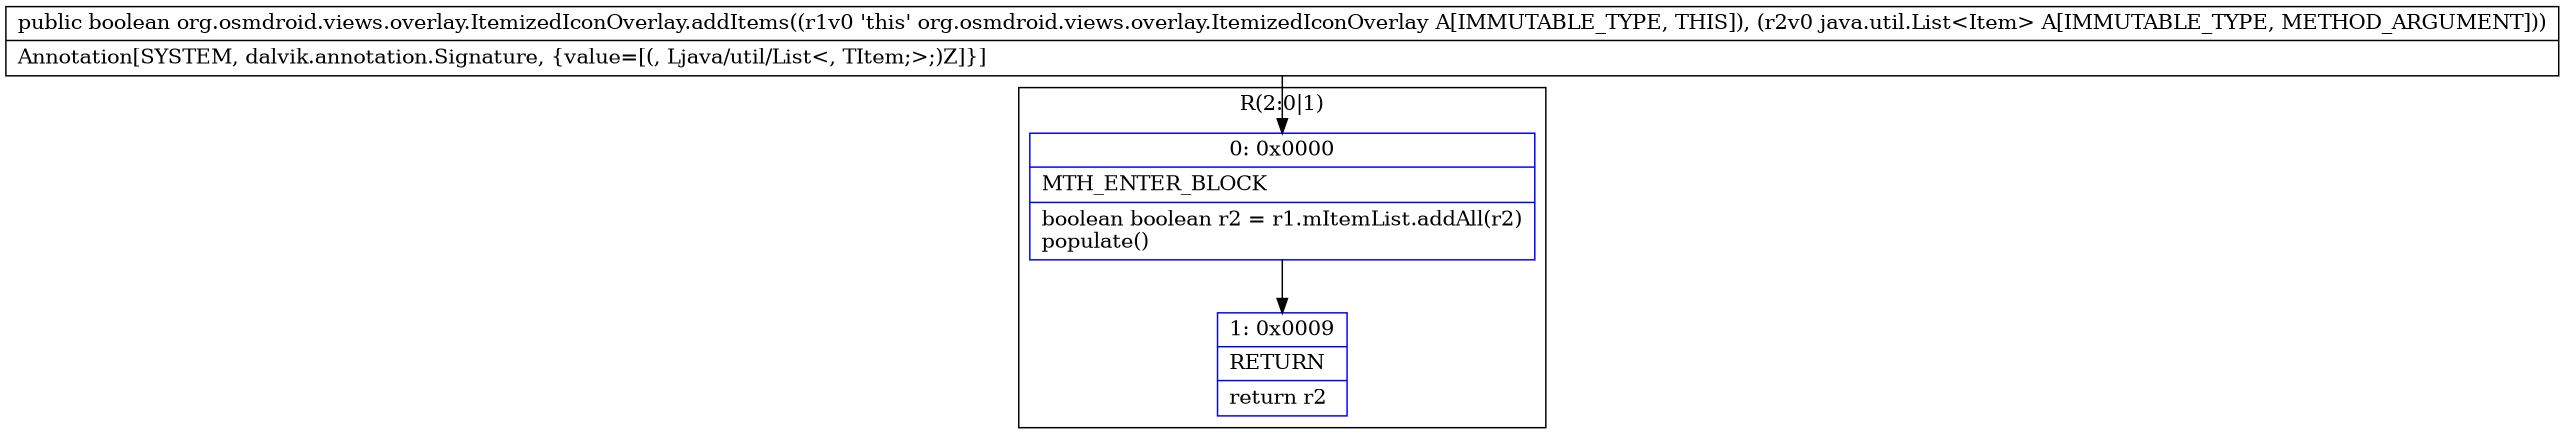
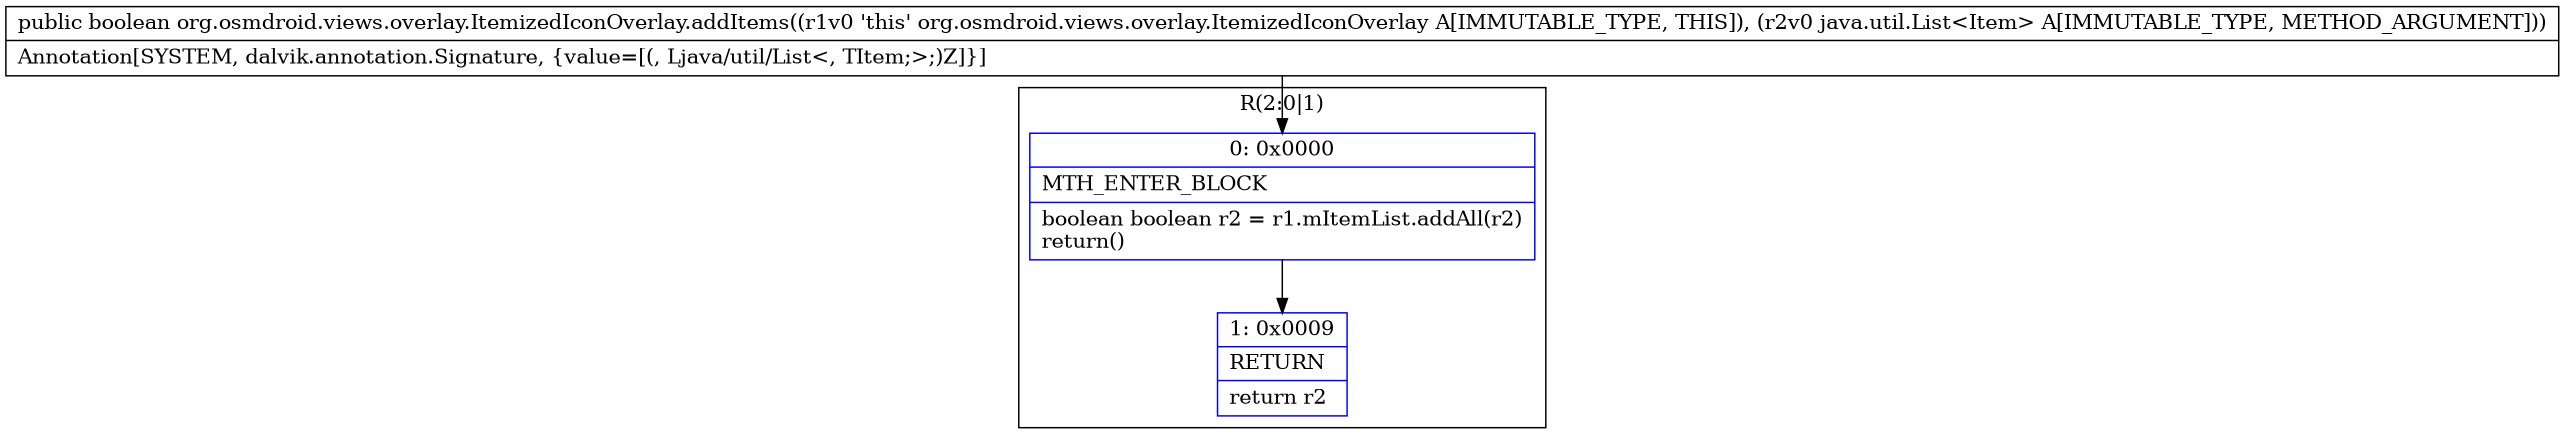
(1095, 241) -> (1084, 241)
